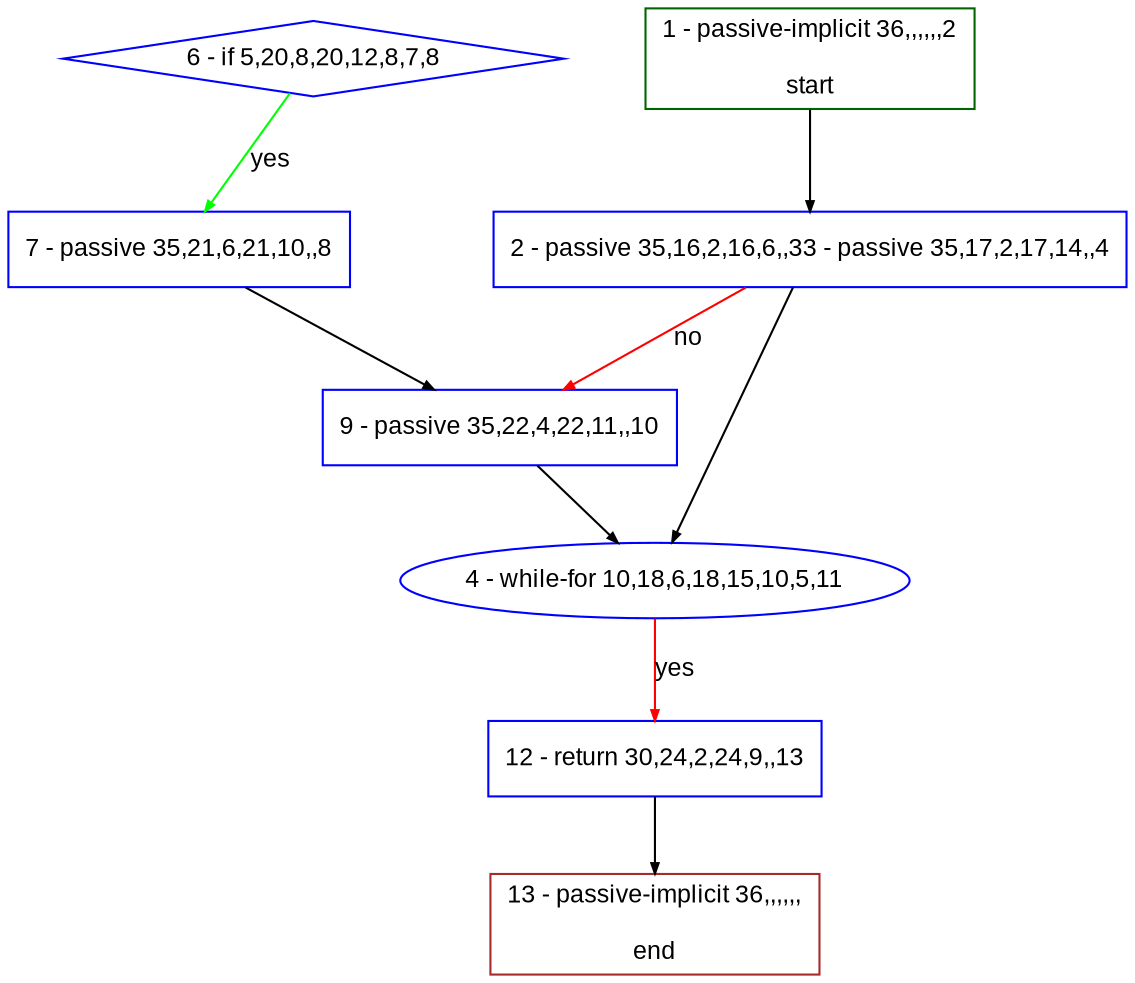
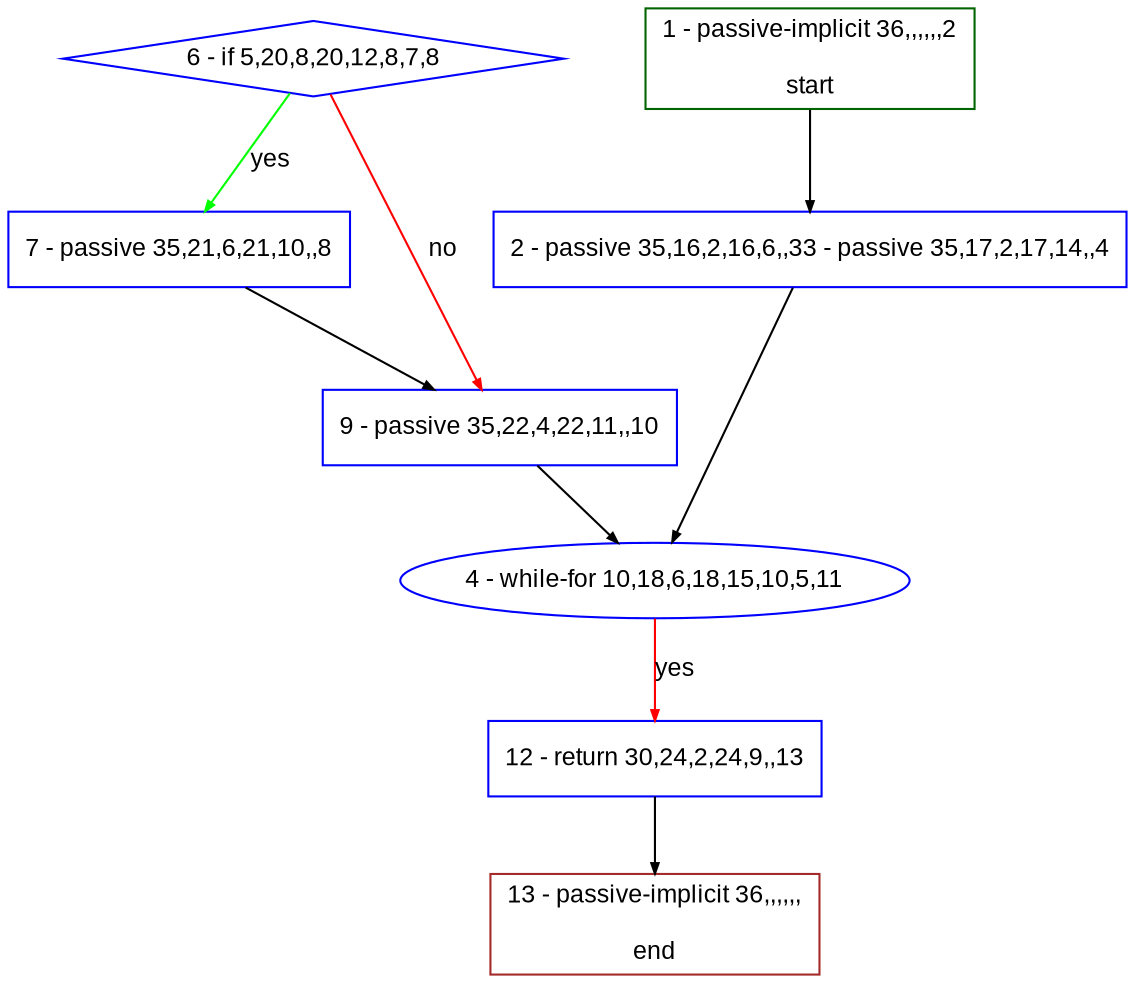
(659, 336) -> (404, 237)
